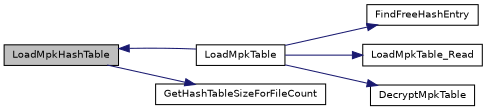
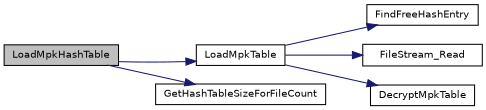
(163, 48) -> (152, 62)
(423, 55) -> (423, 55)
